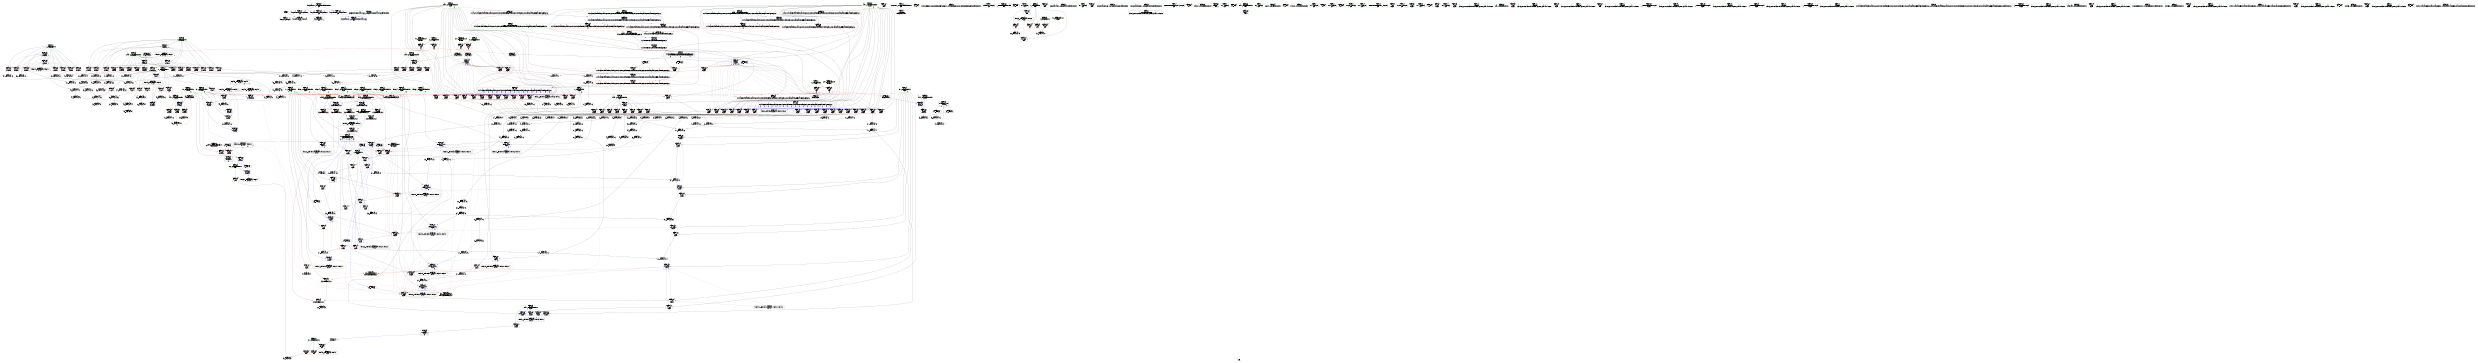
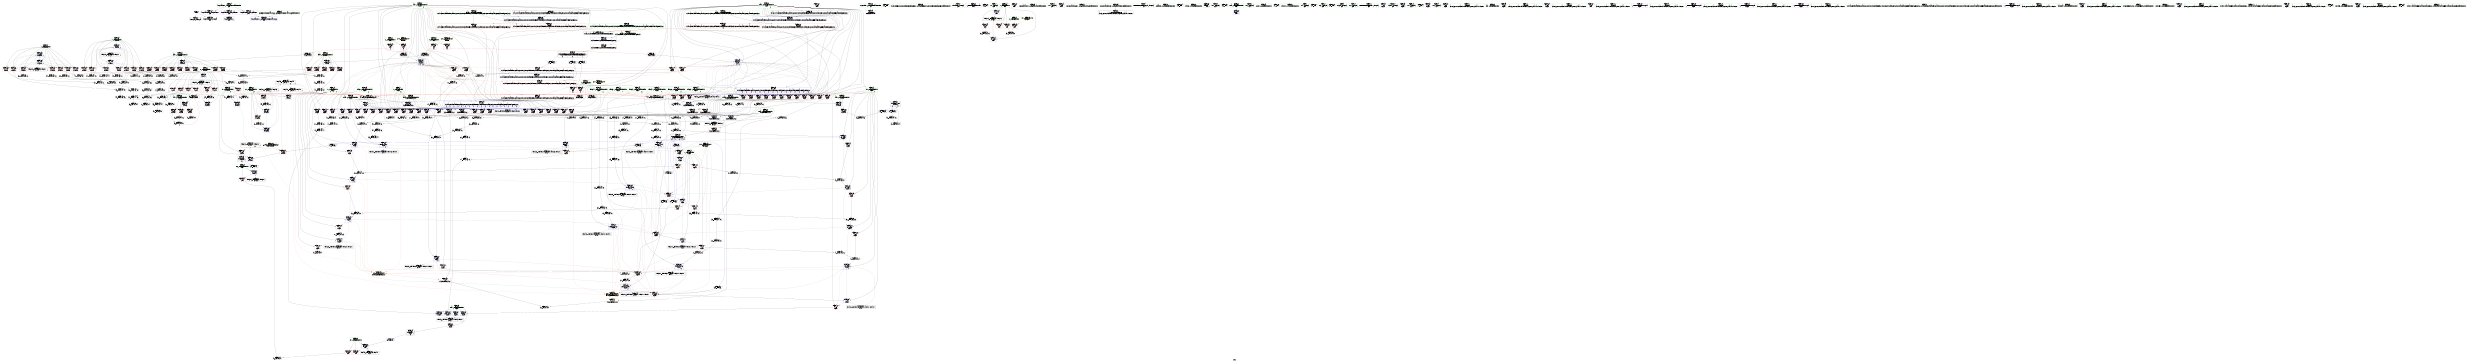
none -> (1165, 5)
(153, 71) -> (134, 71)
(251, 98) -> (288, 98)
(611, 145) -> none
(343, 247) -> none
